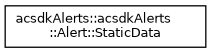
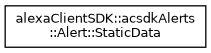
(105, 27) -> (105, 27)
